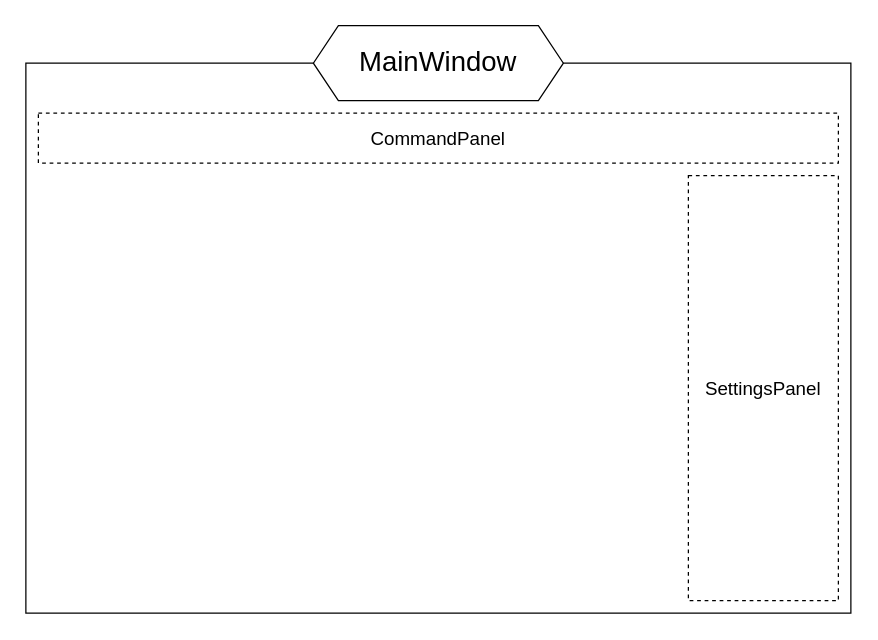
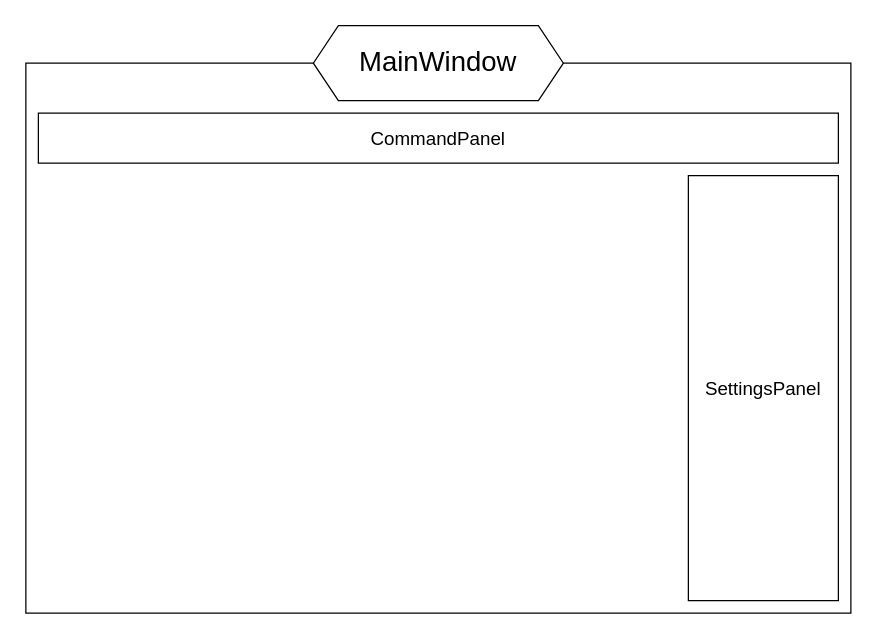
(438, 138) -> (438, 138)
(763, 388) -> (763, 388)
